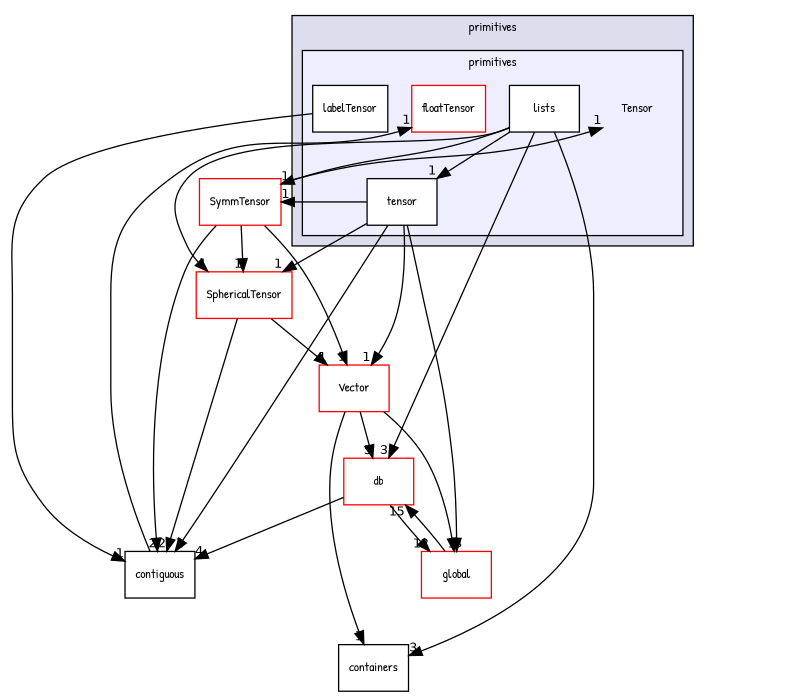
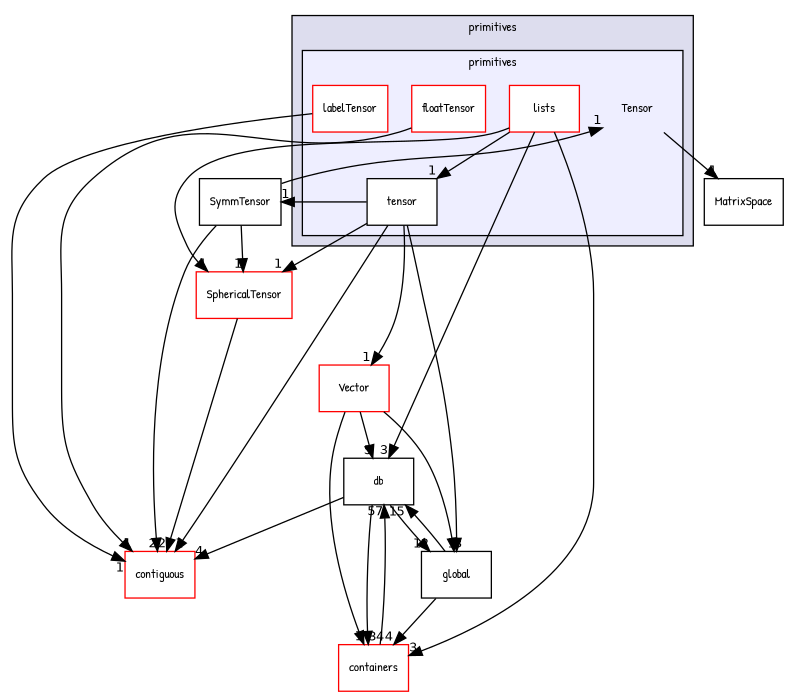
(350, 109) -> (350, 109)
(544, 109) -> (544, 109)
(440, 149) -> none
(240, 202) -> (240, 202)
none -> (744, 202)
(118, 239) -> (74, 200)
(311, 284) -> none
(294, 338) -> none
(379, 482) -> (379, 482)
none -> (368, 568)
(160, 575) -> (160, 575)
(456, 575) -> (456, 575)
none -> (385, 581)
none -> (419, 617)
(374, 668) -> (374, 668)
